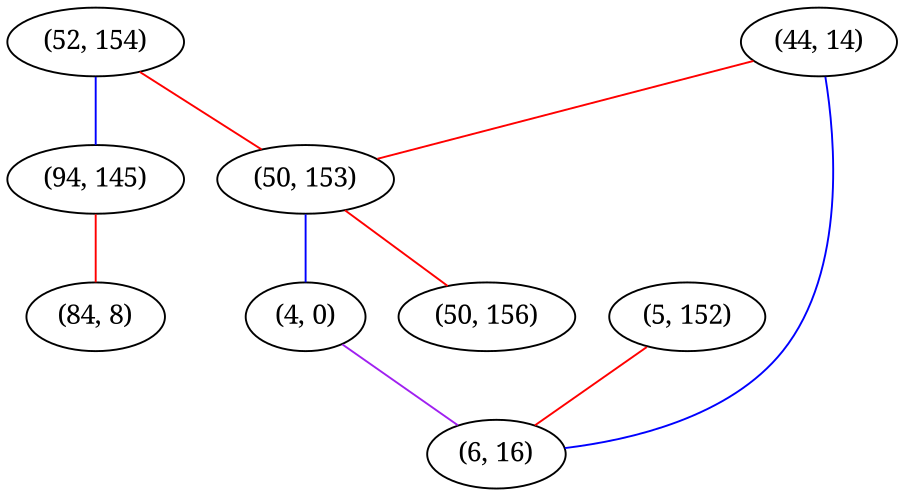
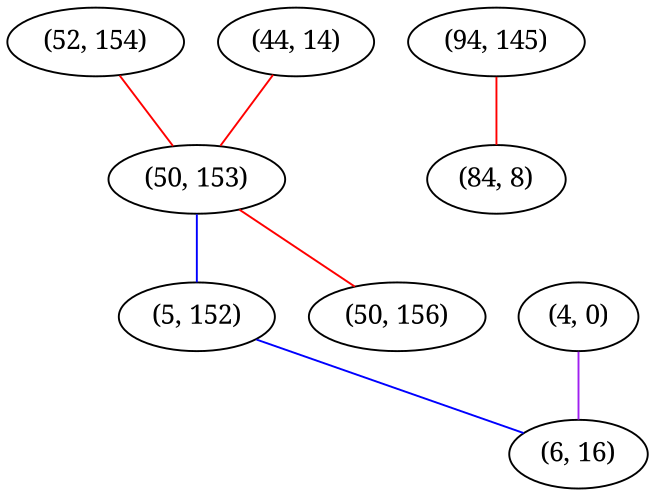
(96, 111) -> none
(306, 248) -> (197, 248)
(794, 334) -> none
(591, 386) -> (390, 386)
